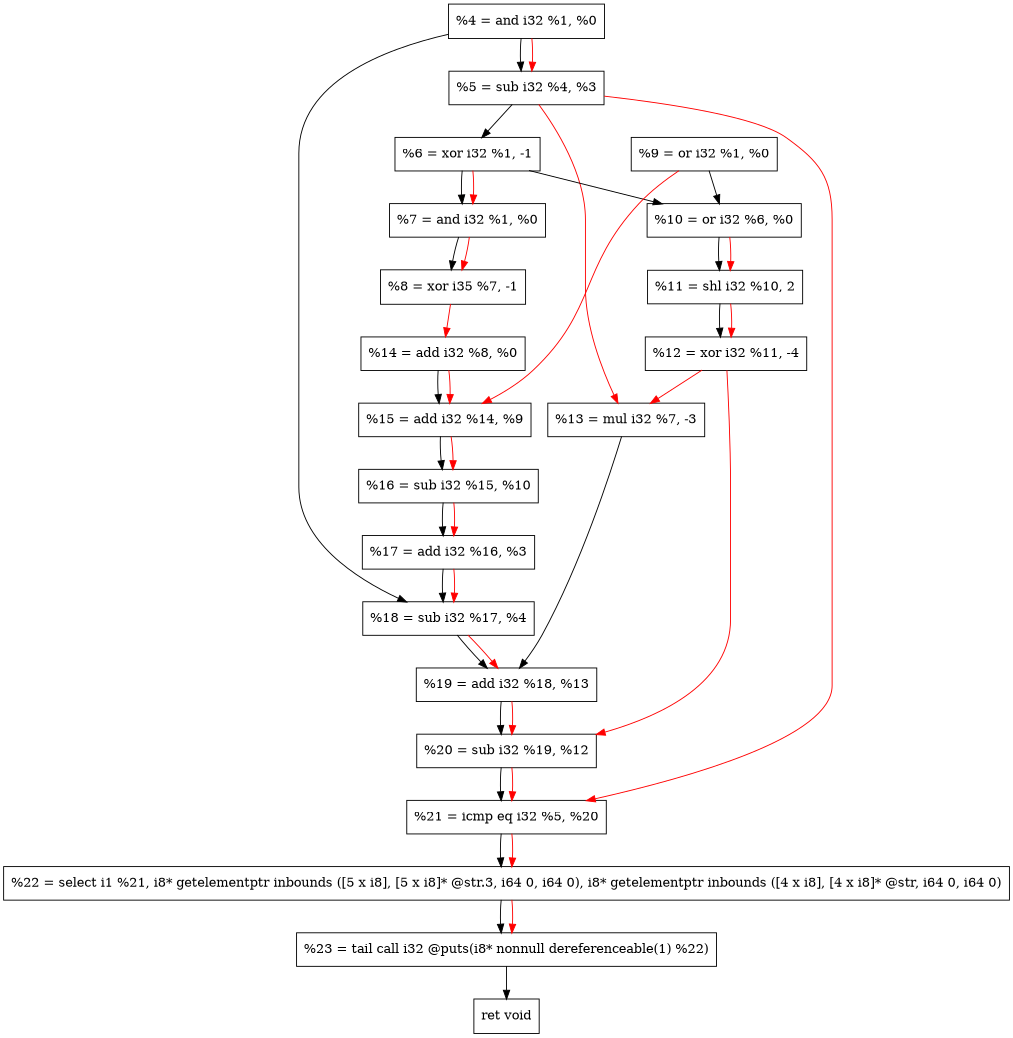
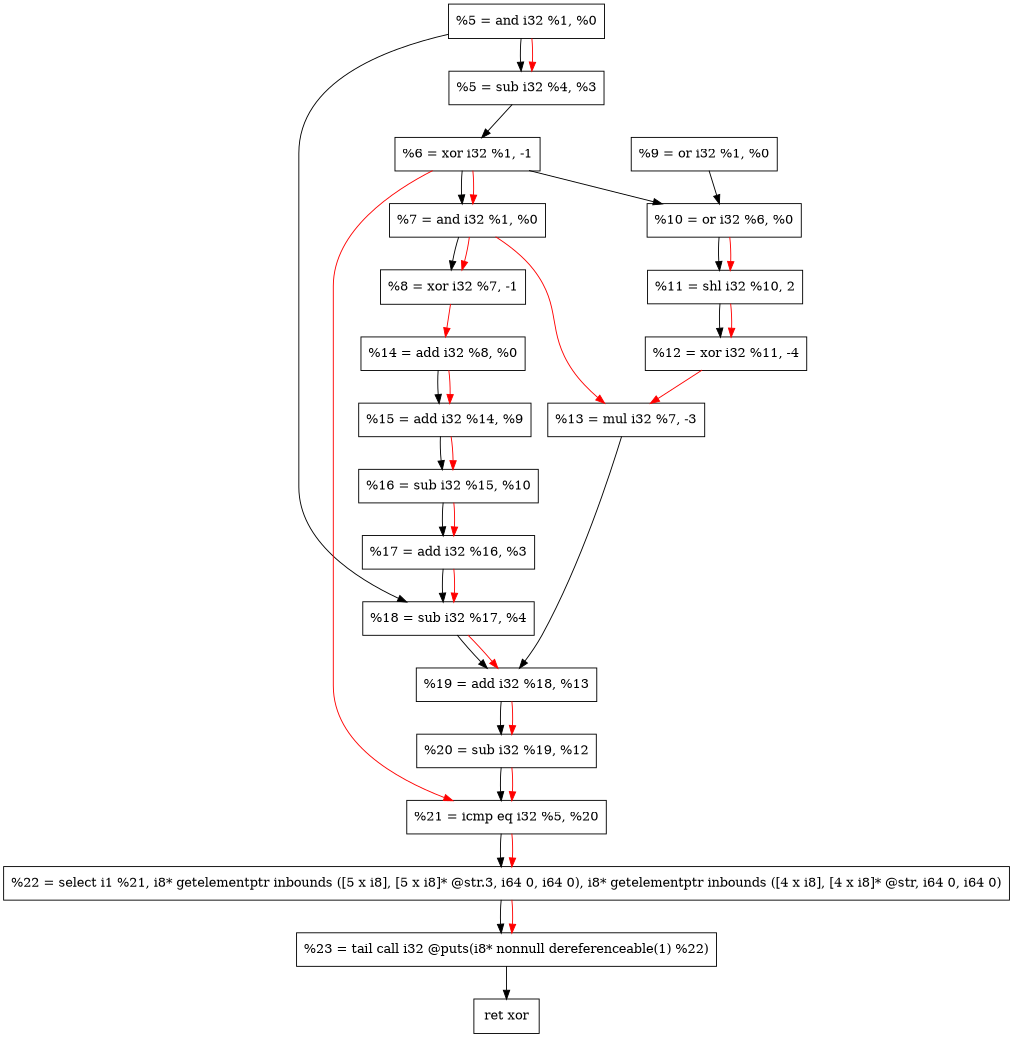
(526, 21) -> (526, 21)
(585, 246) -> (553, 313)
(594, 274) -> none
(453, 287) -> (453, 287)
(832, 445) -> (333, 490)
(731, 585) -> none
(507, 1016) -> (507, 1016)
